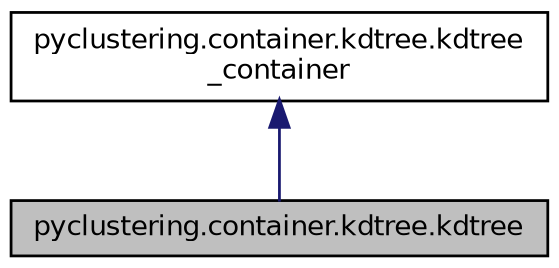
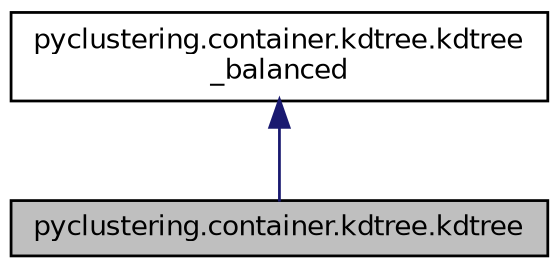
(279, 57) -> (279, 57)
